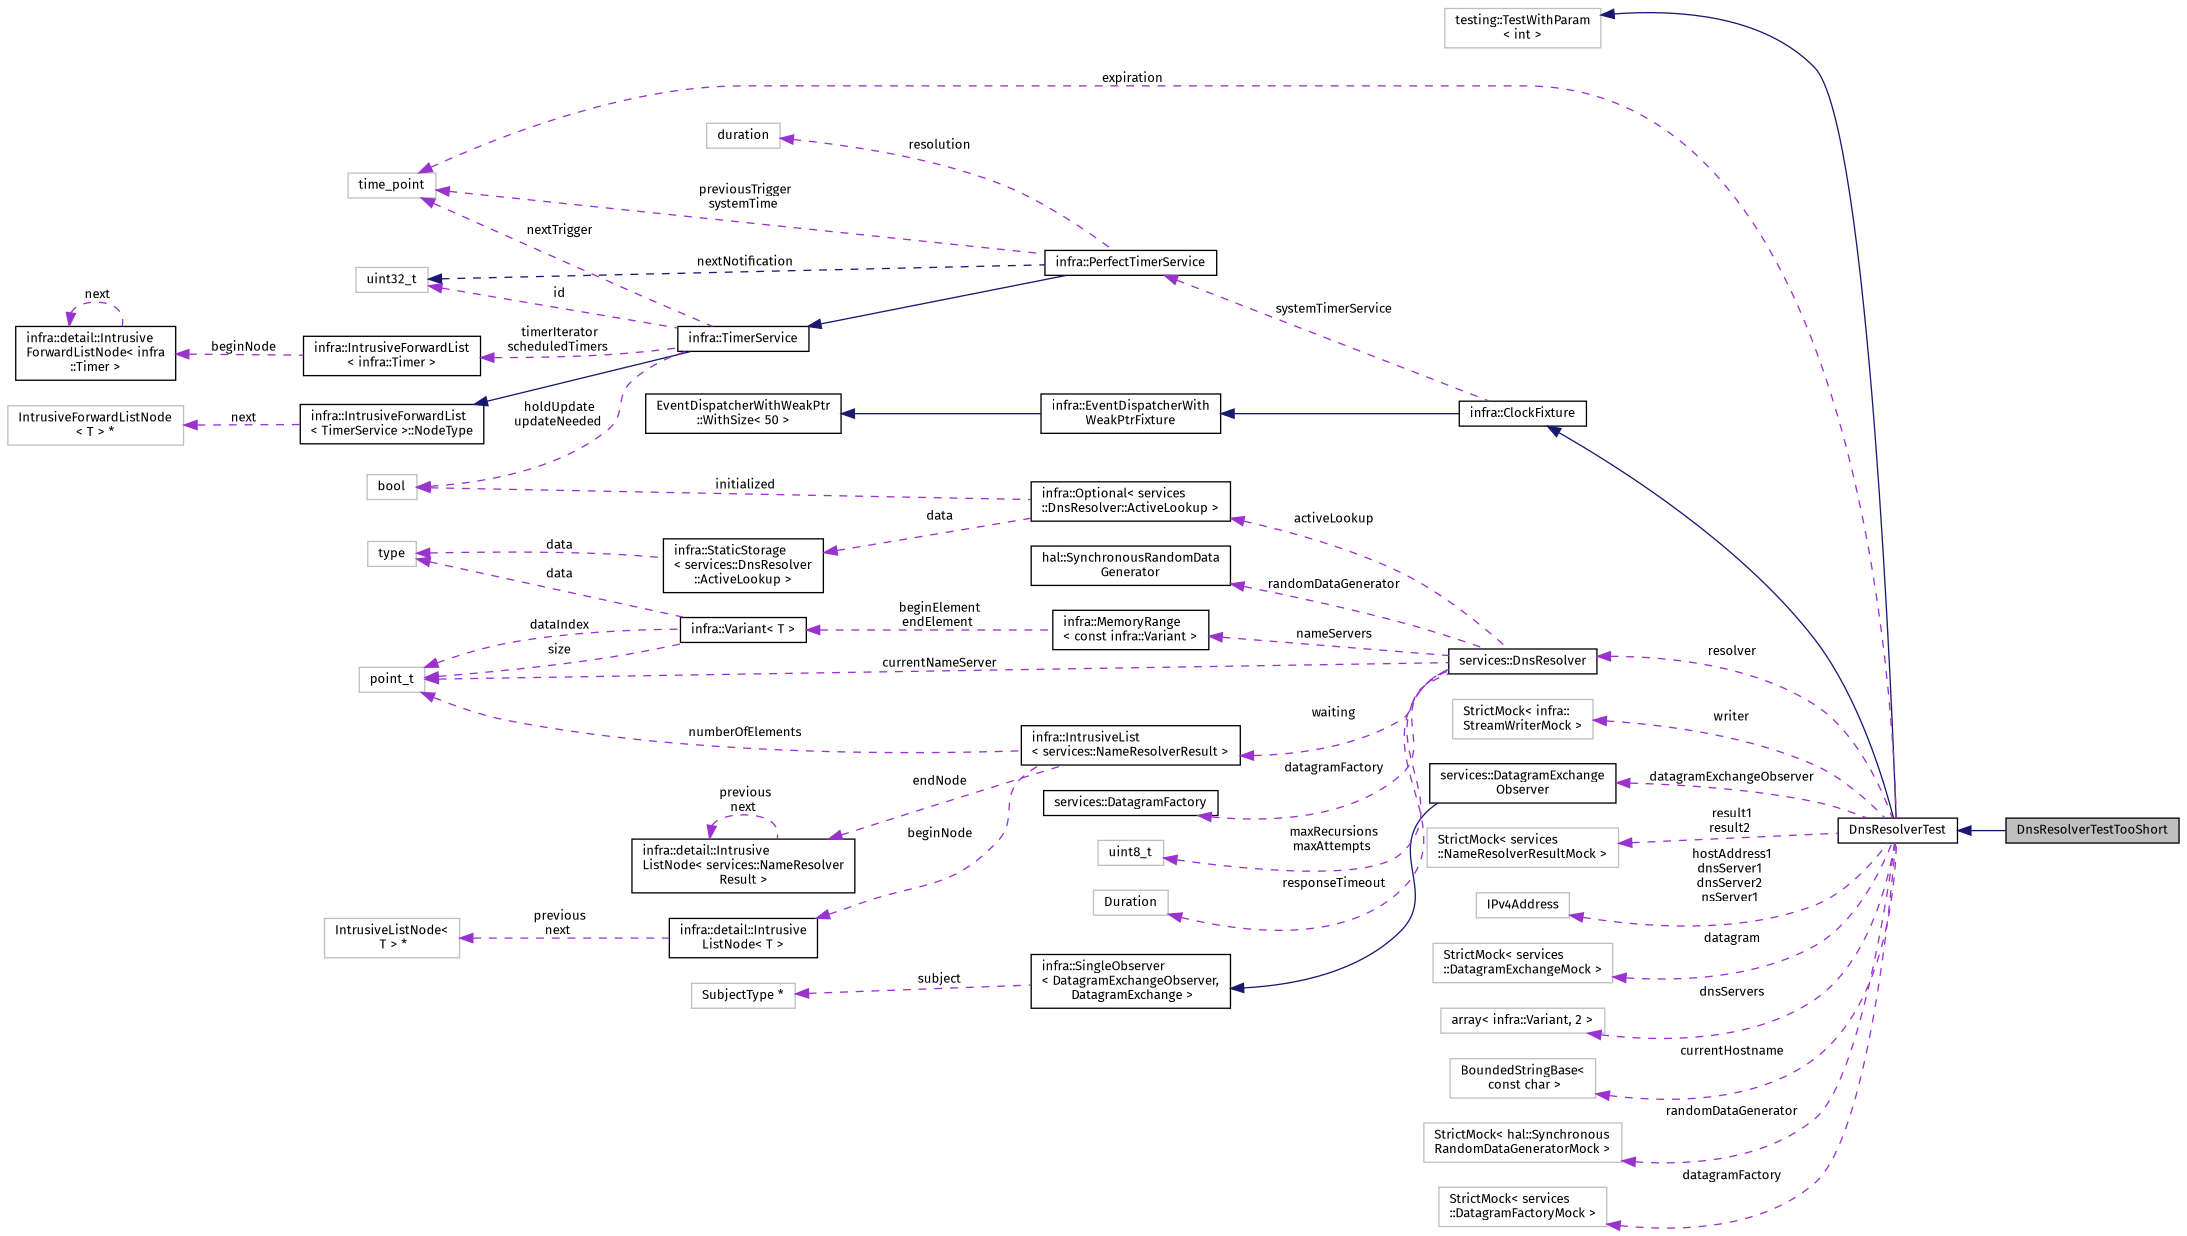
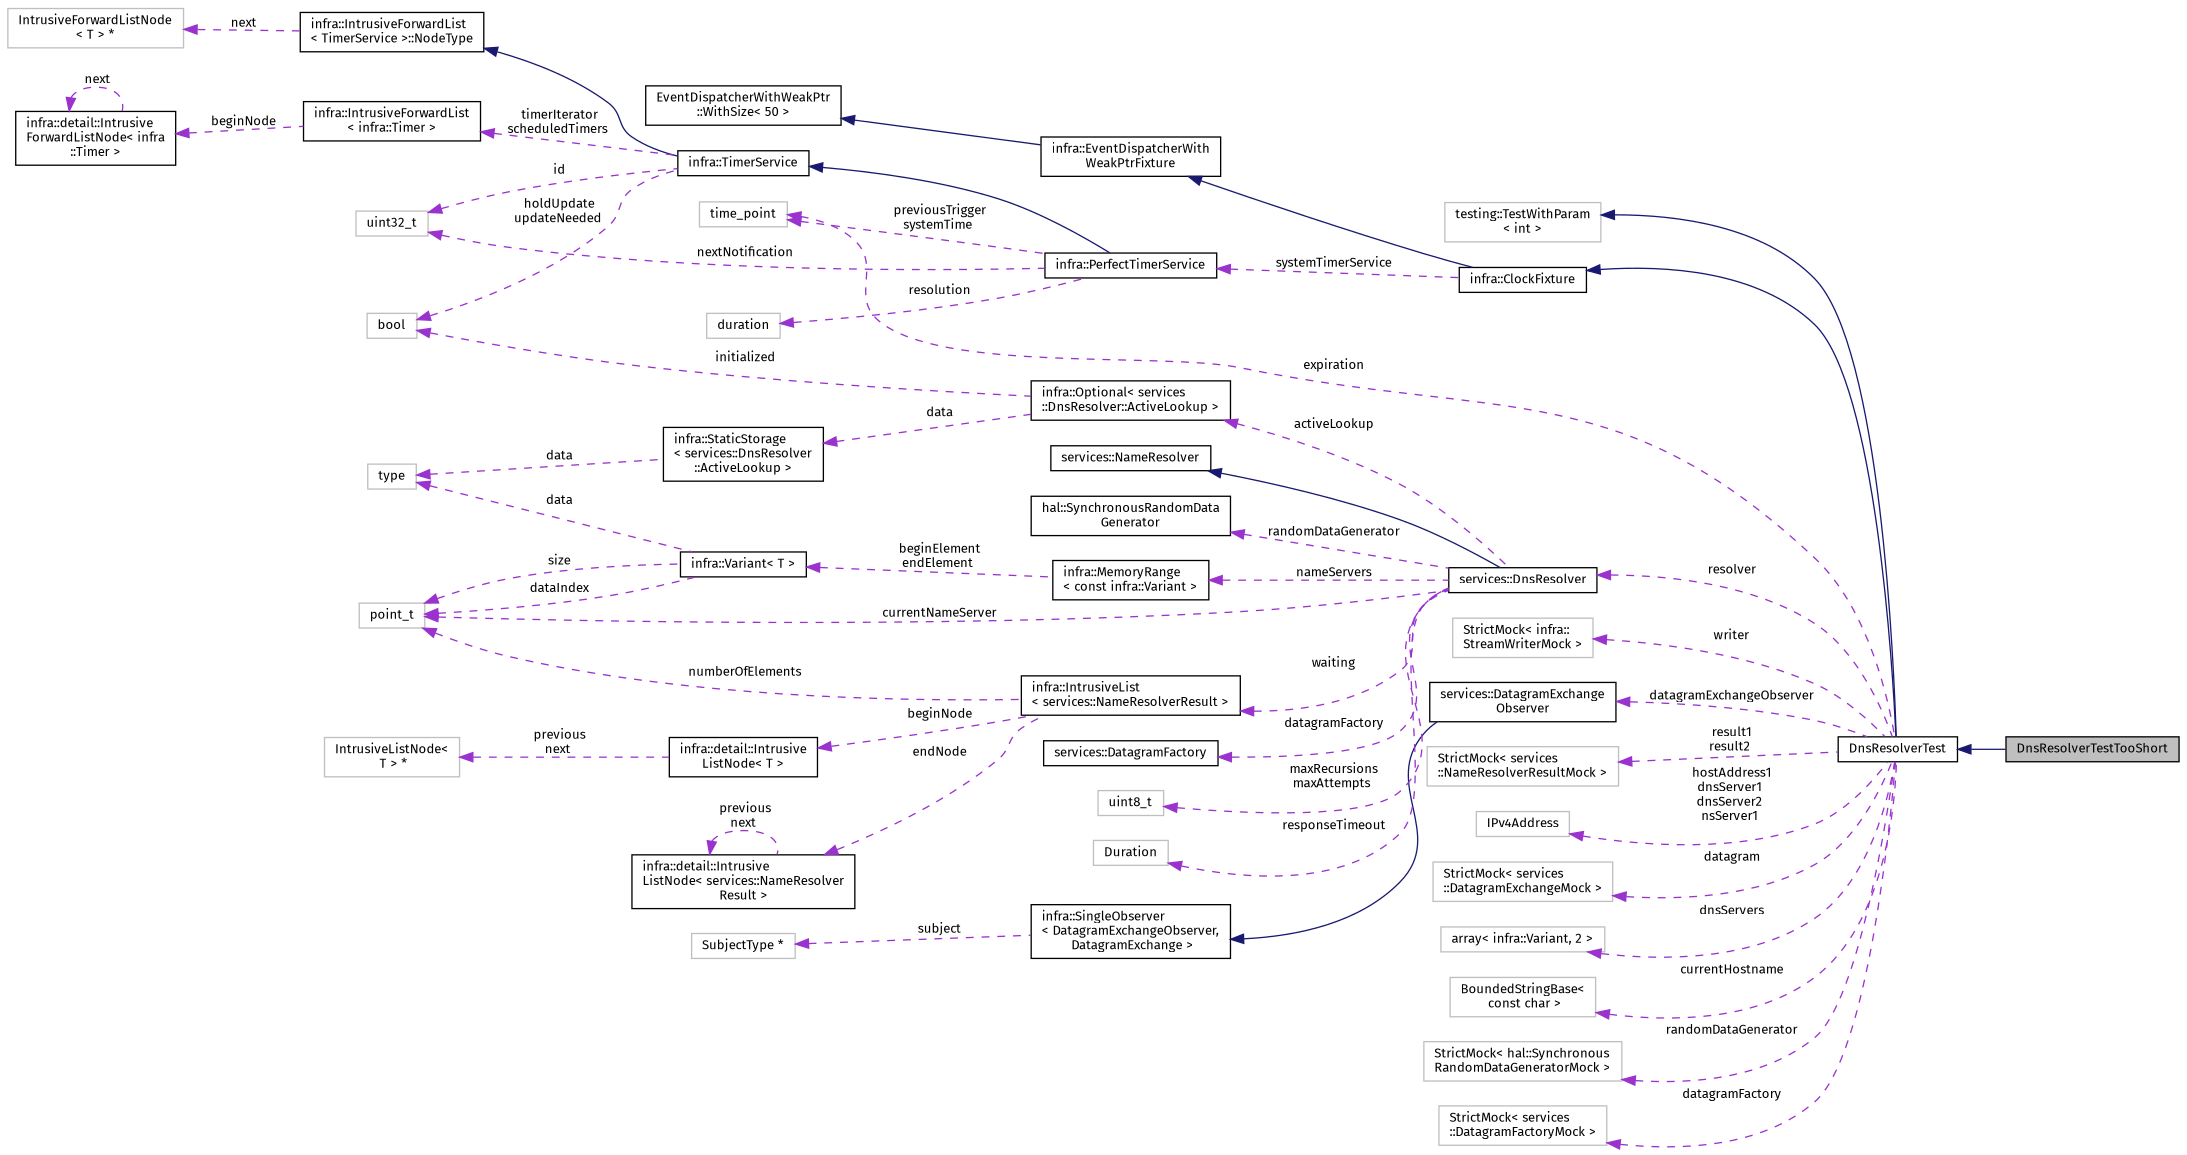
(573, 265) -> none
(743, 272) -> (742, 266)
none -> (1131, 458)
